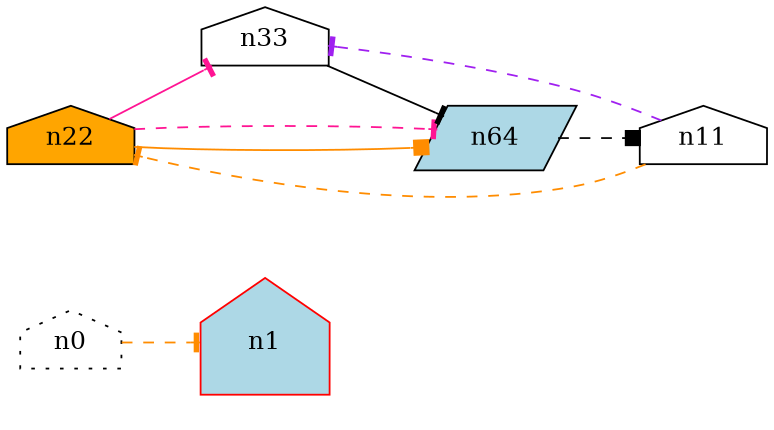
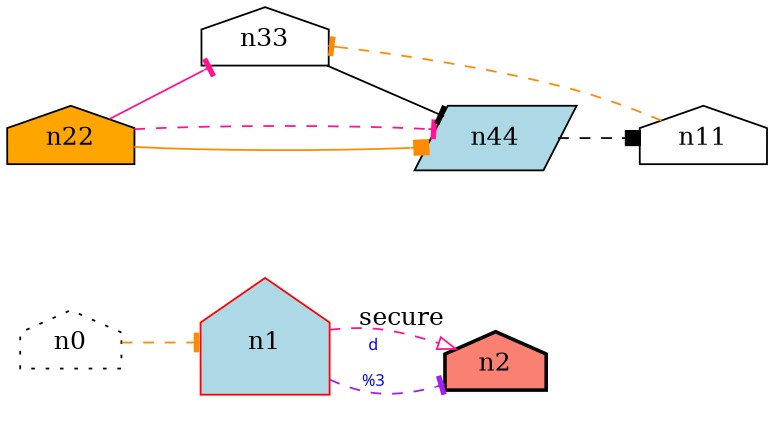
(502, 73) -> (502, 73)
(496, 138) -> (496, 138)
(395, 195) -> none
none -> (496, 364)
